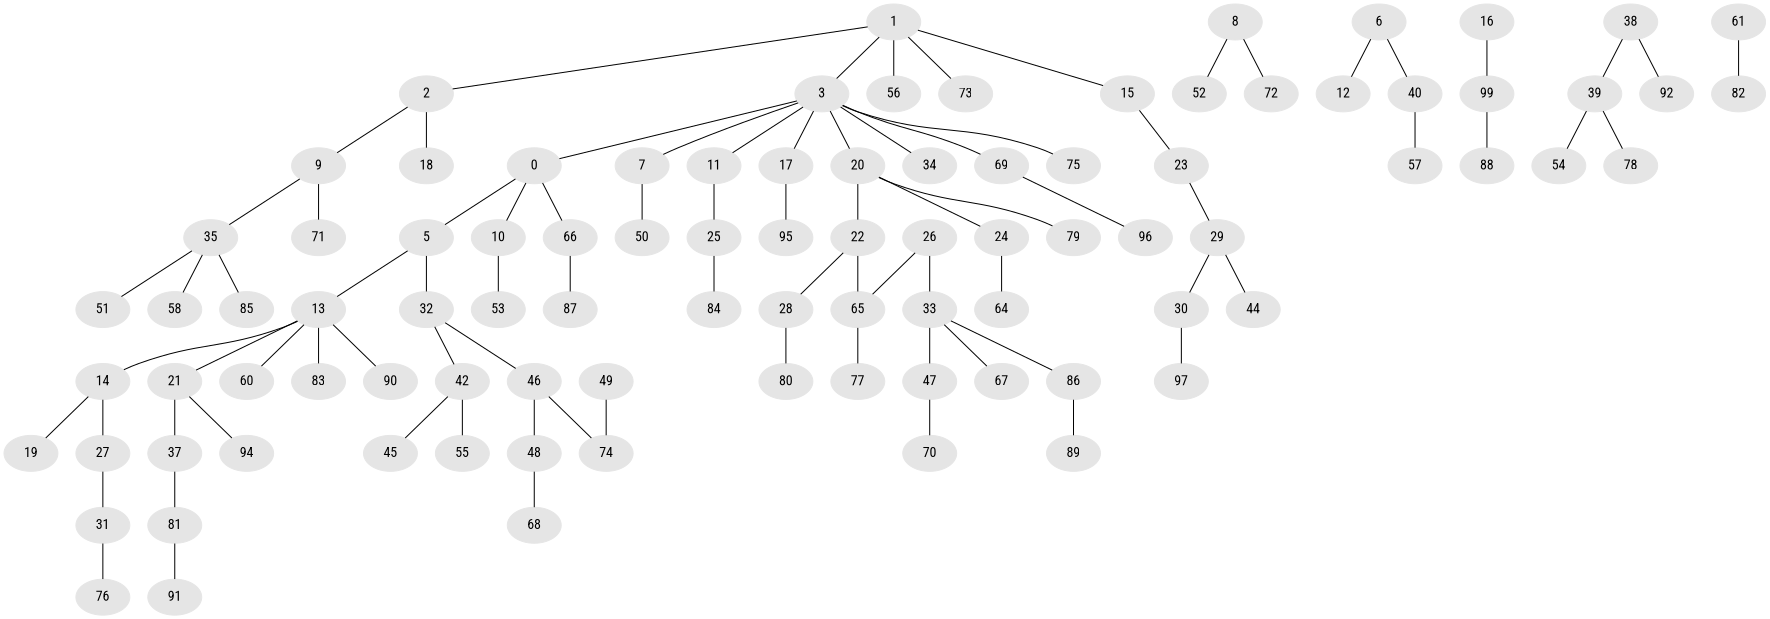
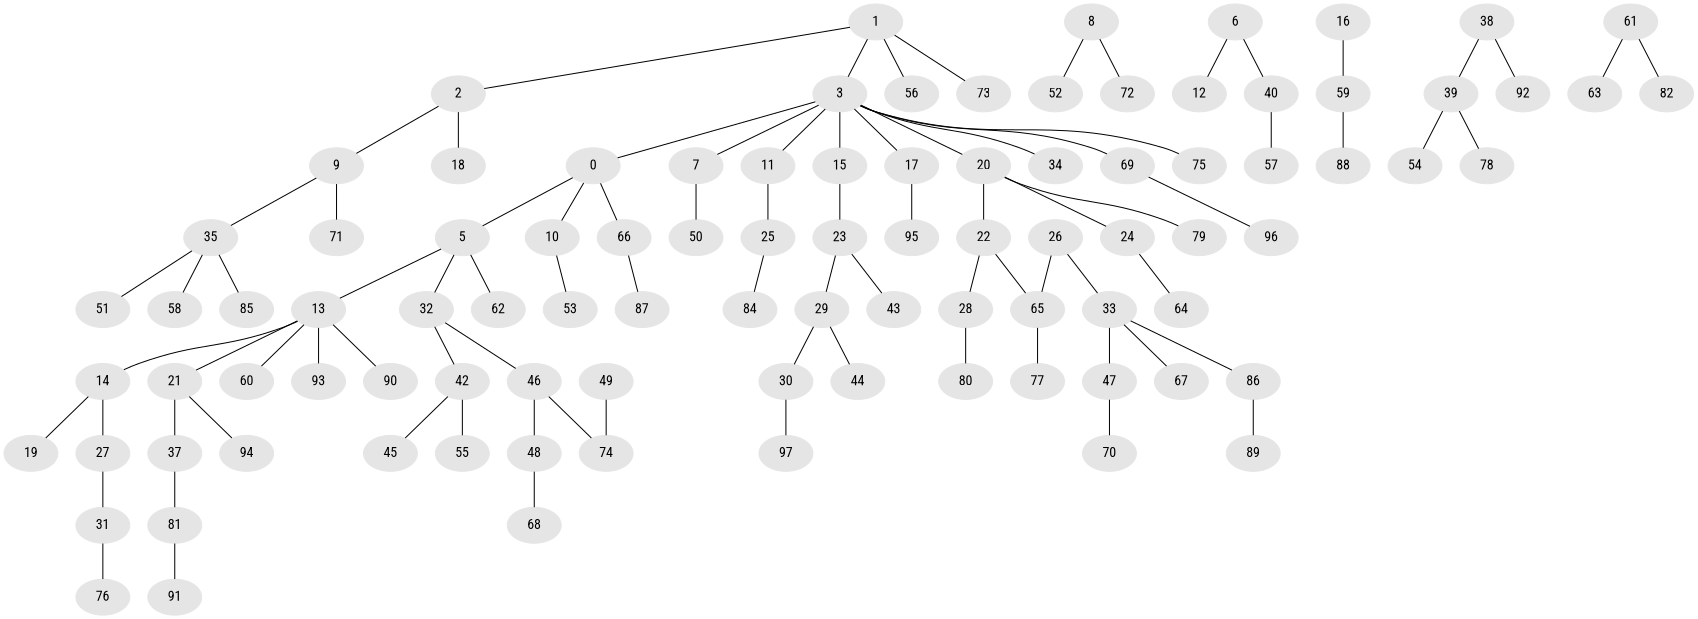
(1010, 58) -> (840, 130)
(1487, 94) -> (1343, 94)
none -> (1595, 94)
none -> (498, 310)
none -> (894, 310)
(319, 381) -> (319, 381)
